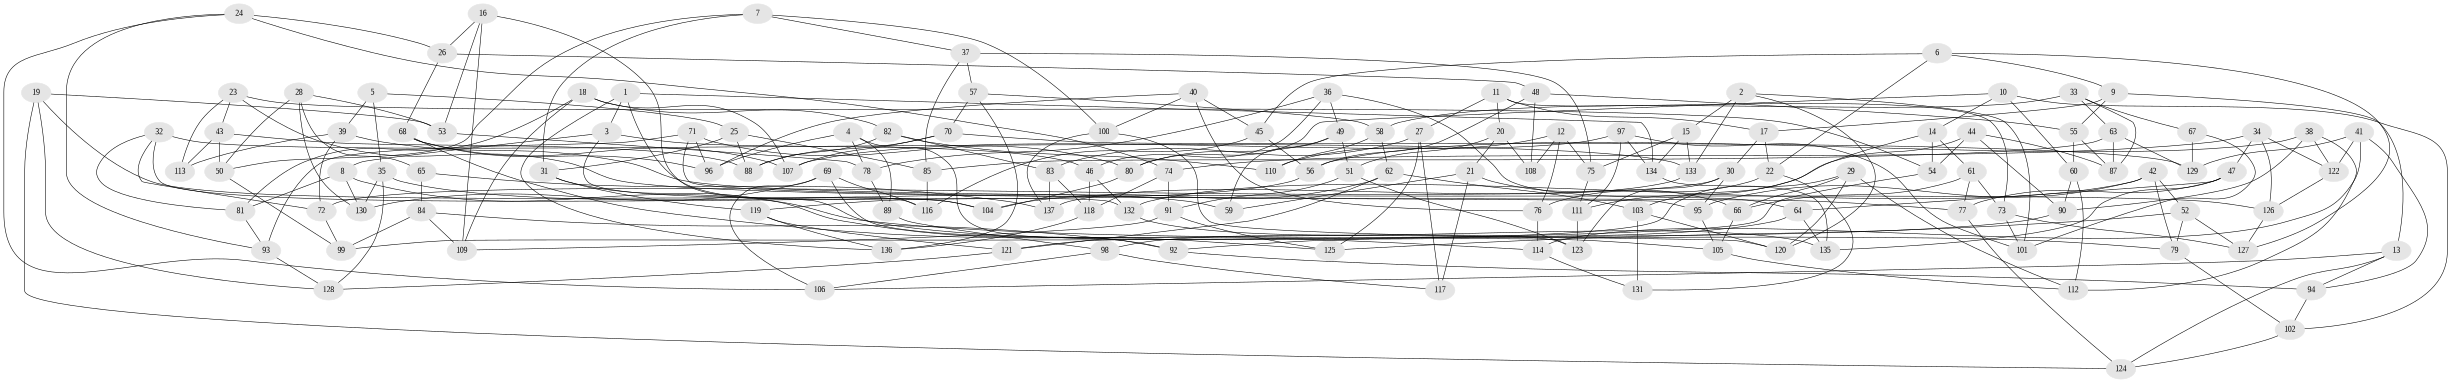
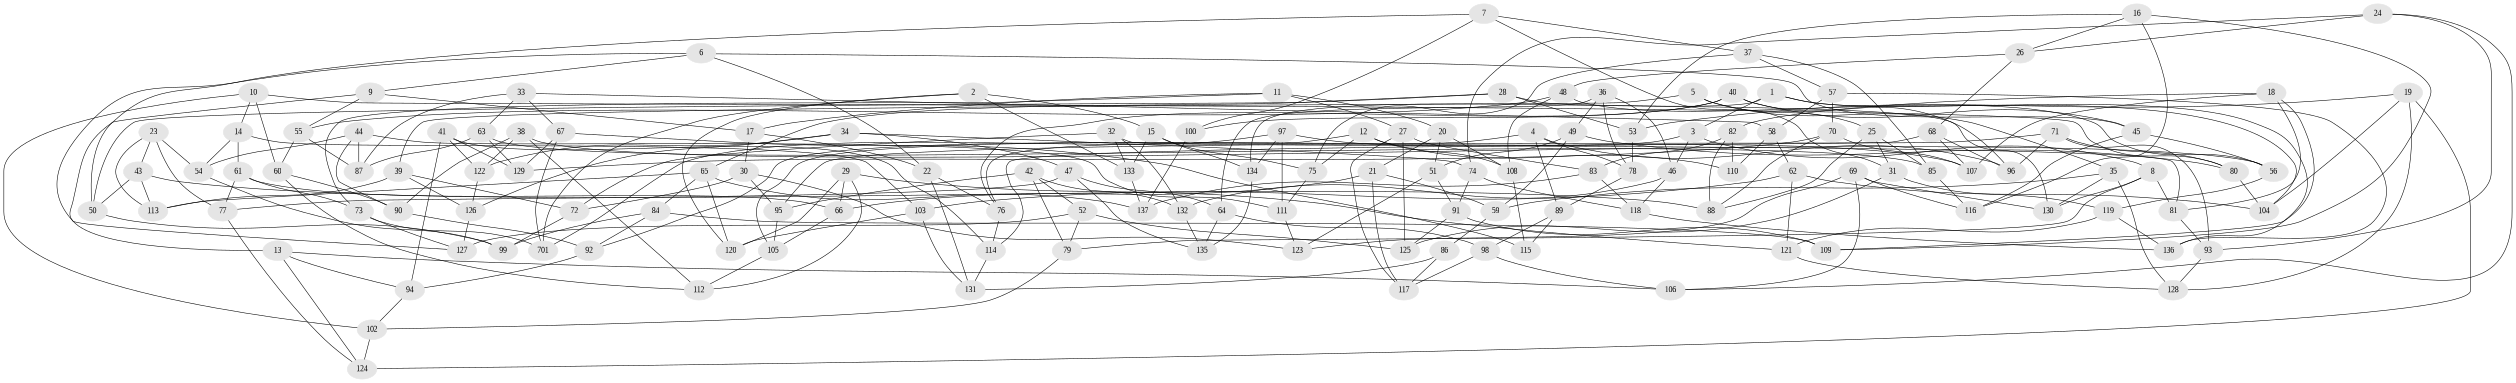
none -> (441, 187)
(1294, 231) -> (718, 211)
none -> (1444, 251)
none -> (1526, 251)
(2022, 251) -> (543, 251)
